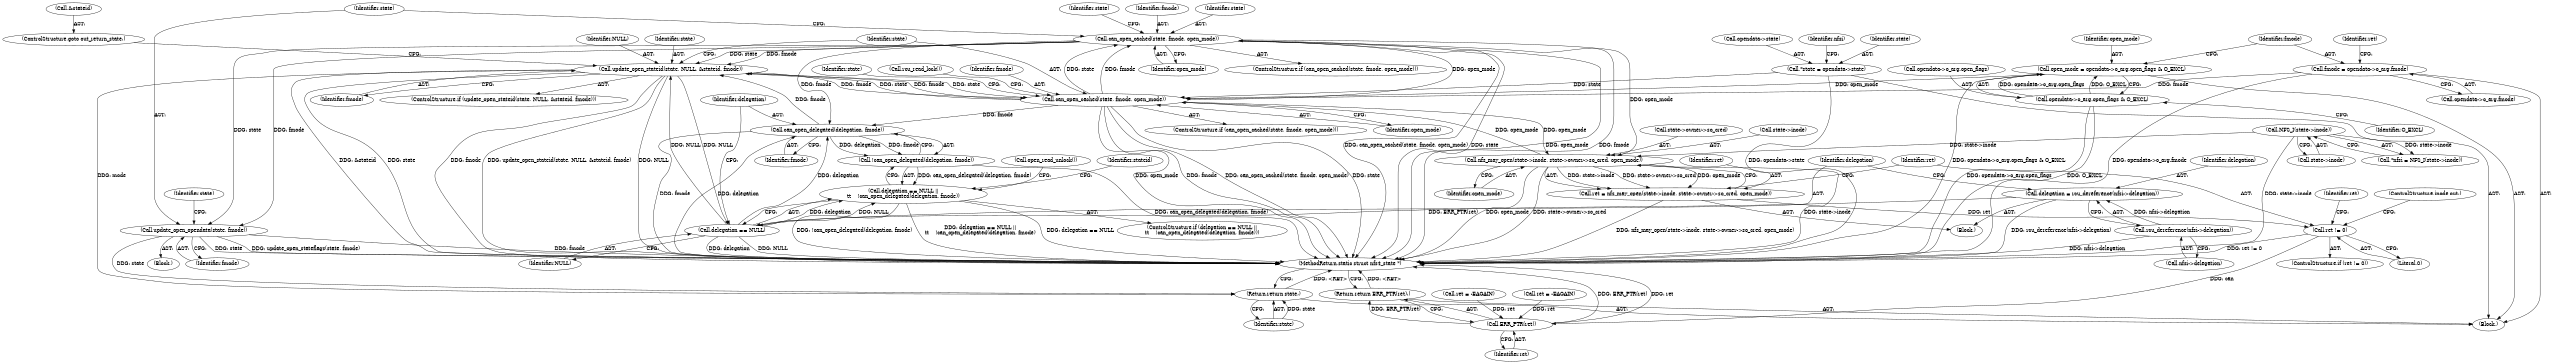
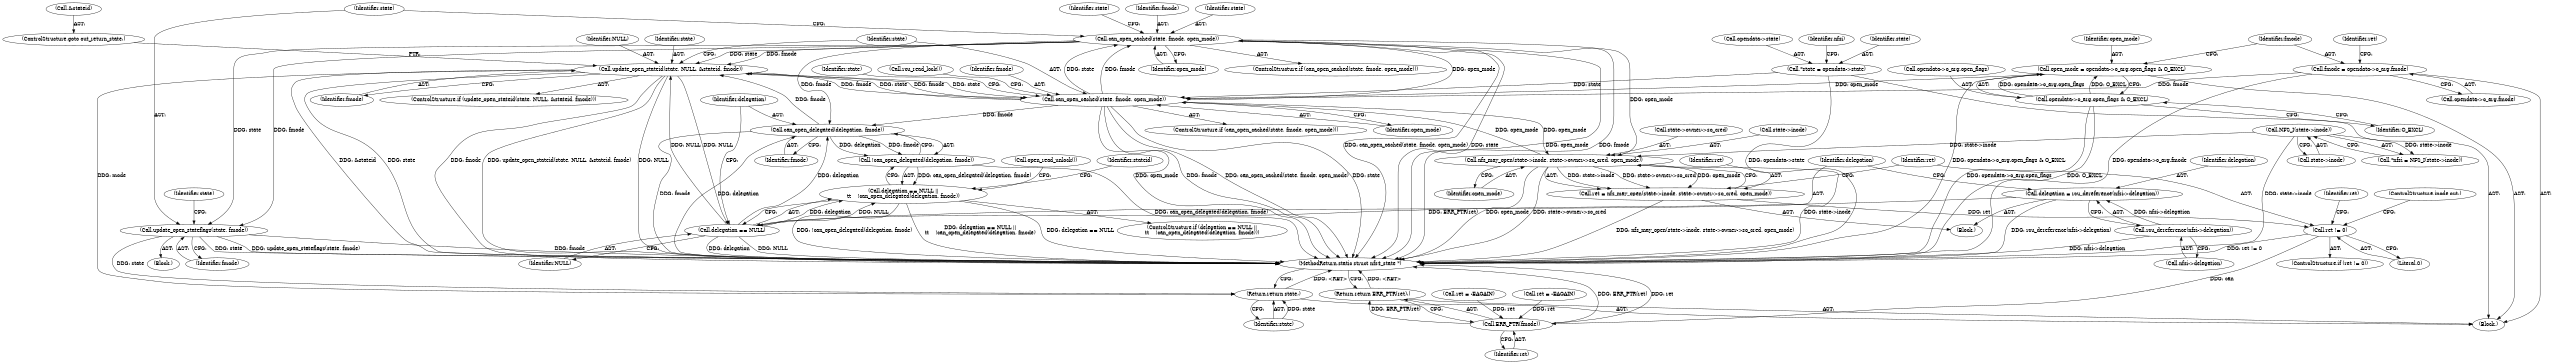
(416, 55) -> (416, 55)
none -> (2256, 115)
(194, 231) -> (194, 231)
(1511, 325) -> (1511, 325)
